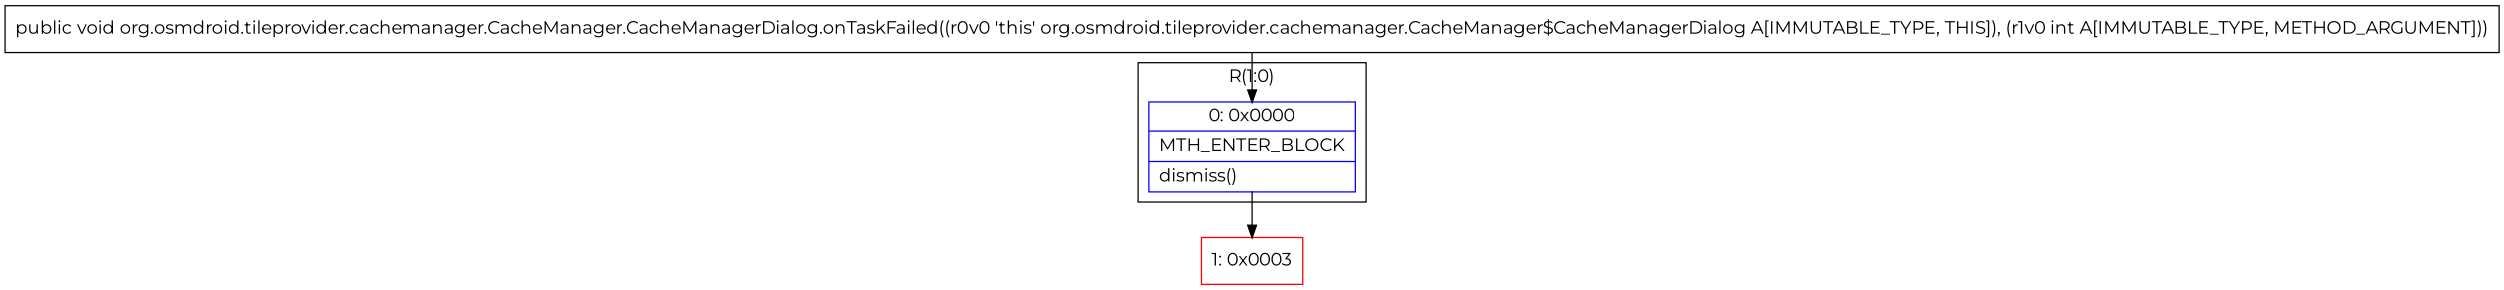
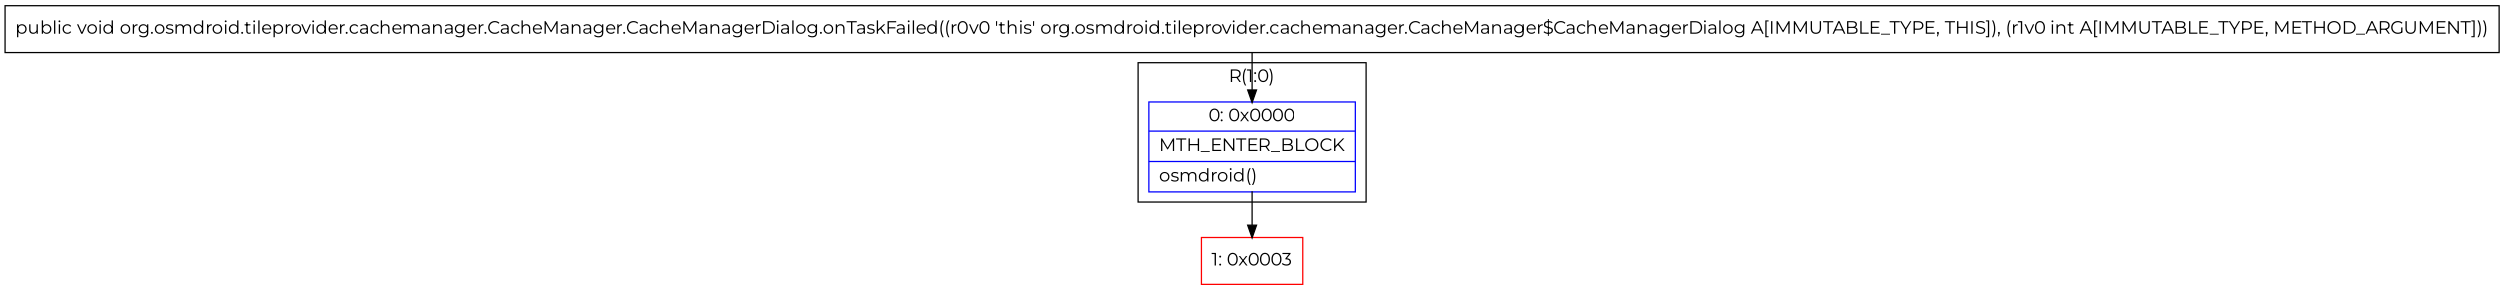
(1198, 176) -> (1208, 176)
